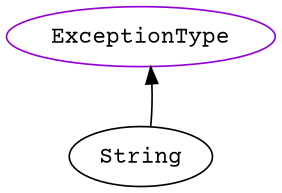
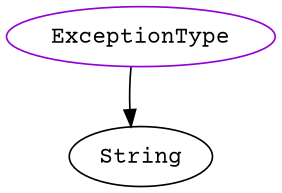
(152, 105) -> (130, 88)
